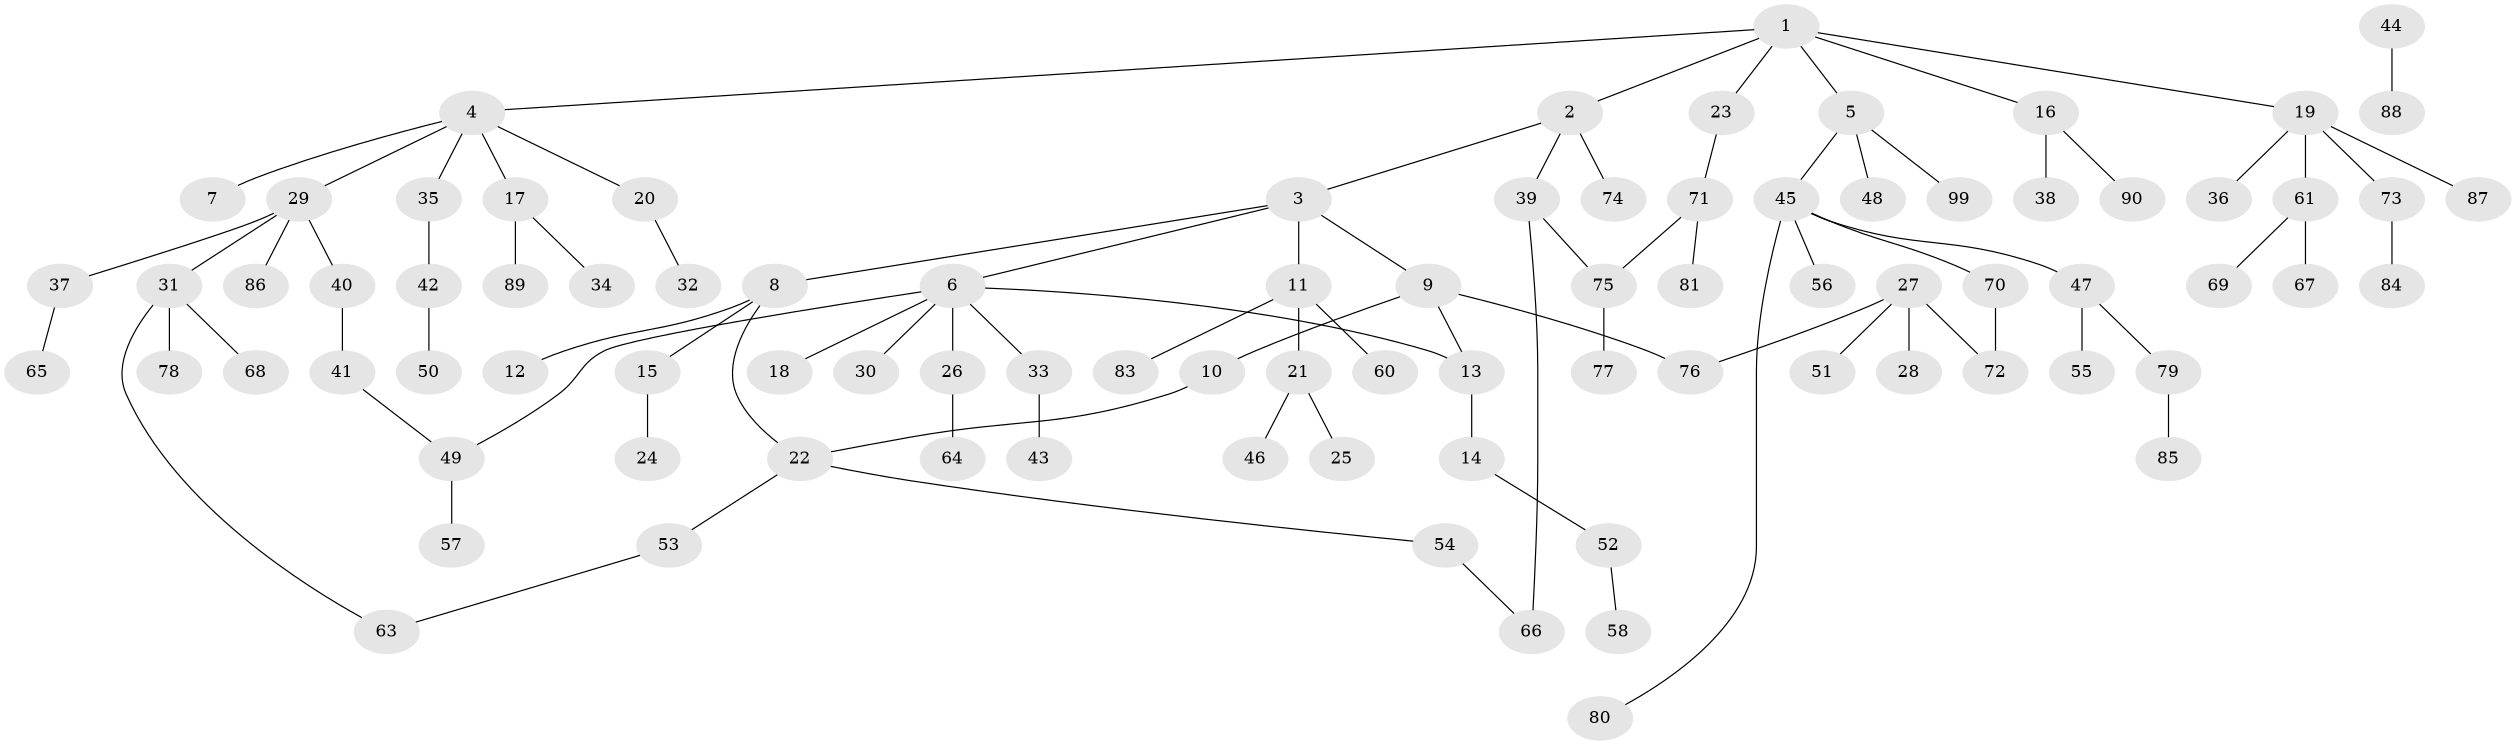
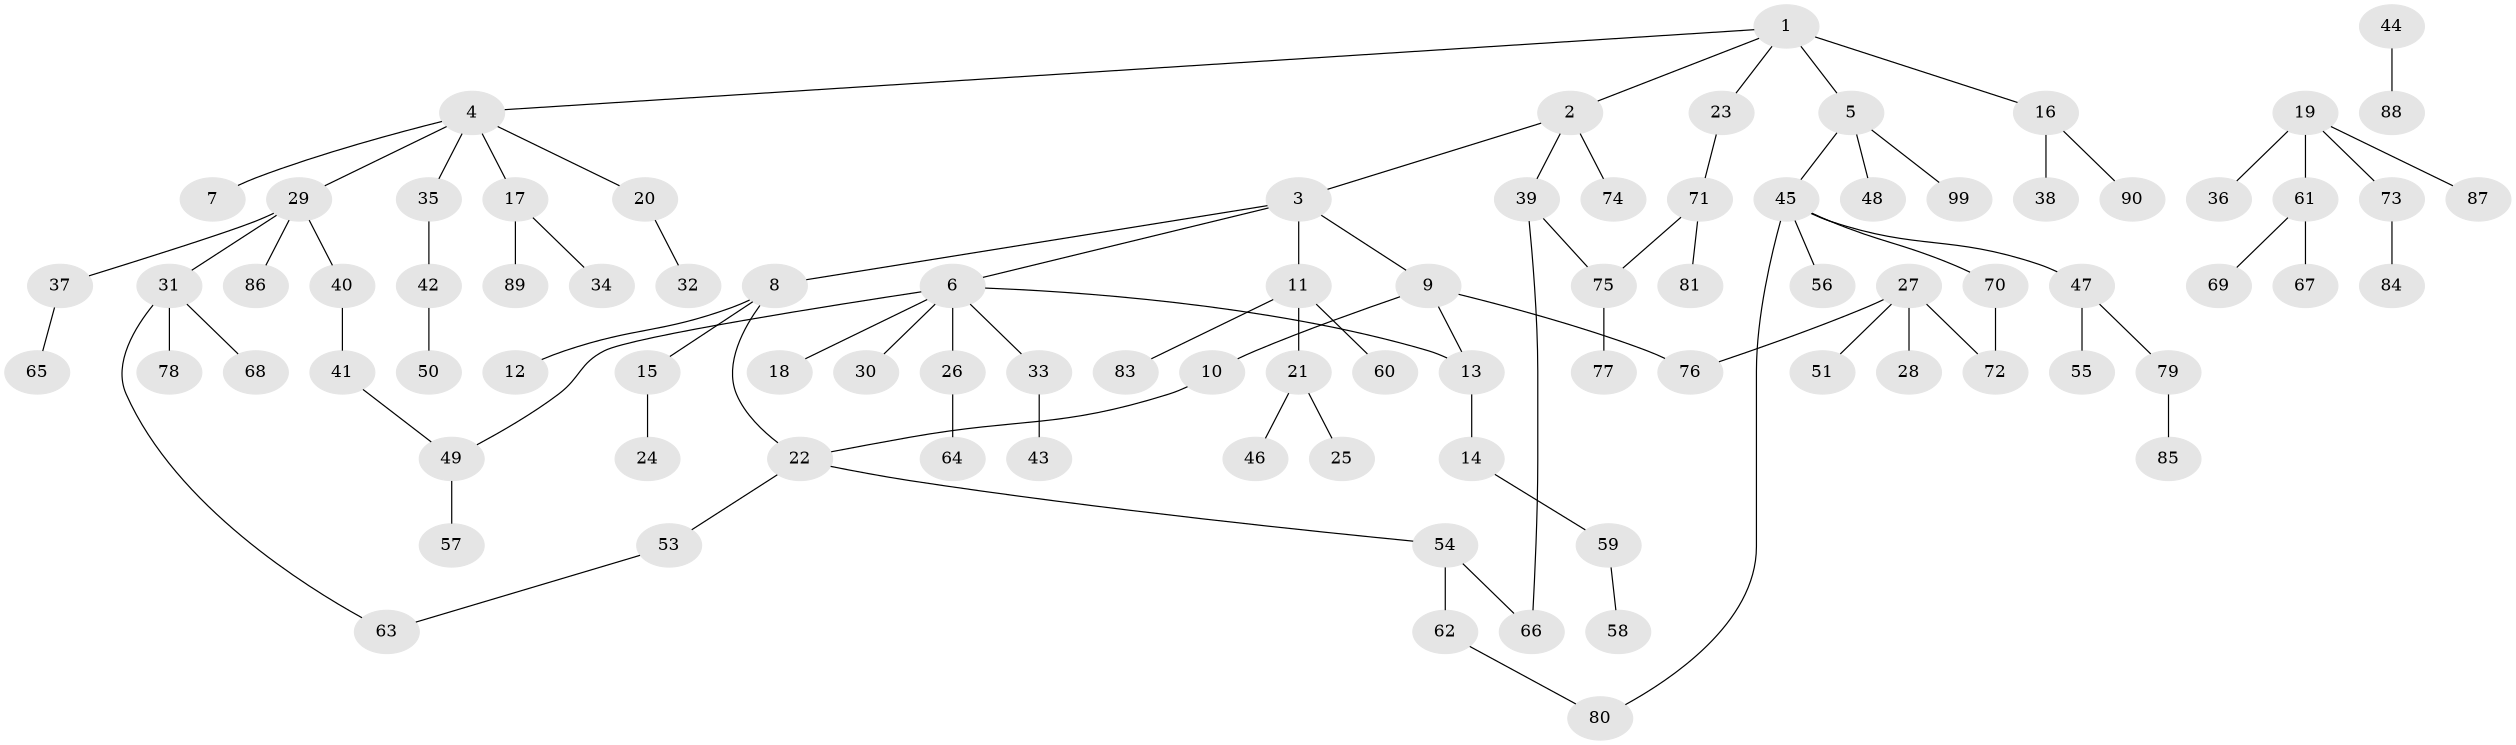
(2046, 70) -> none
(1609, 545) -> (1609, 545)
none -> (1445, 632)
